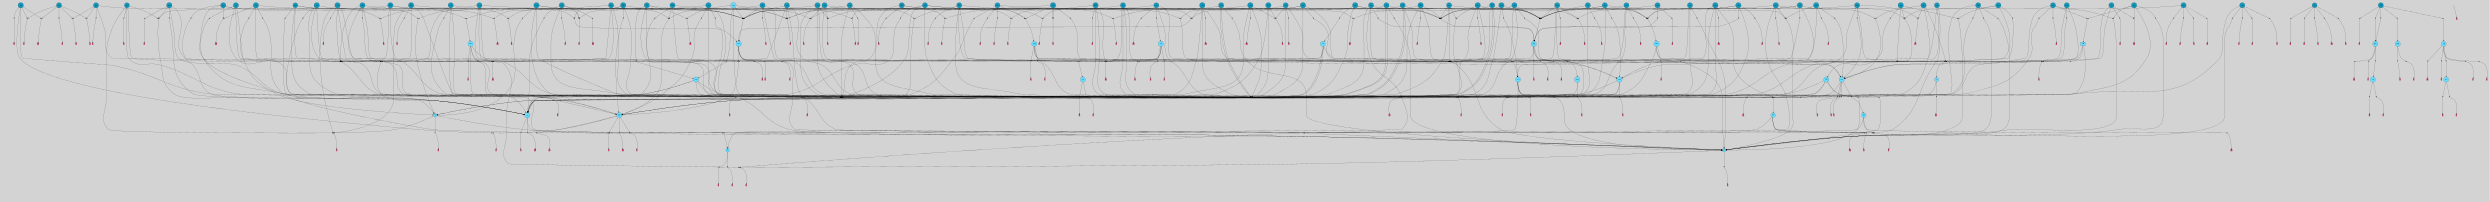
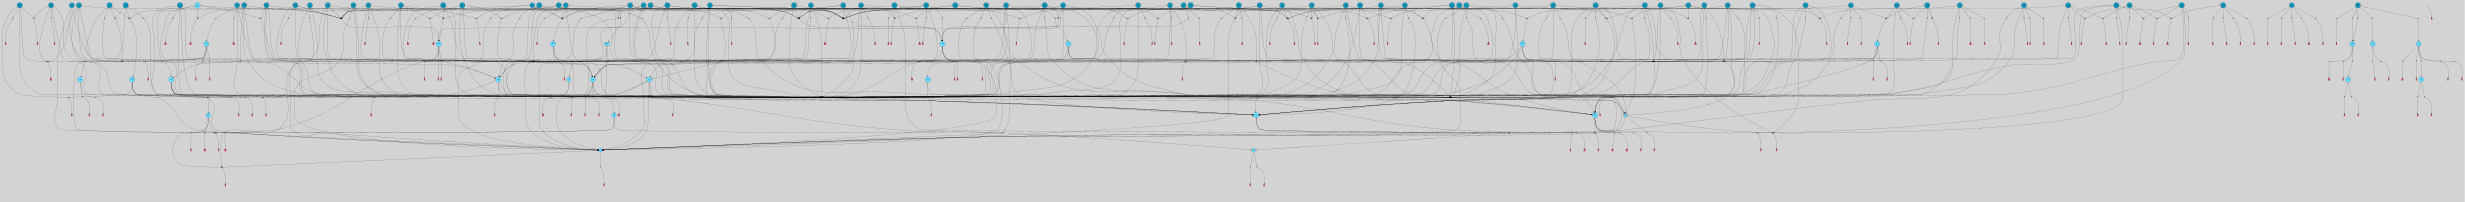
(2067, 5) -> none
